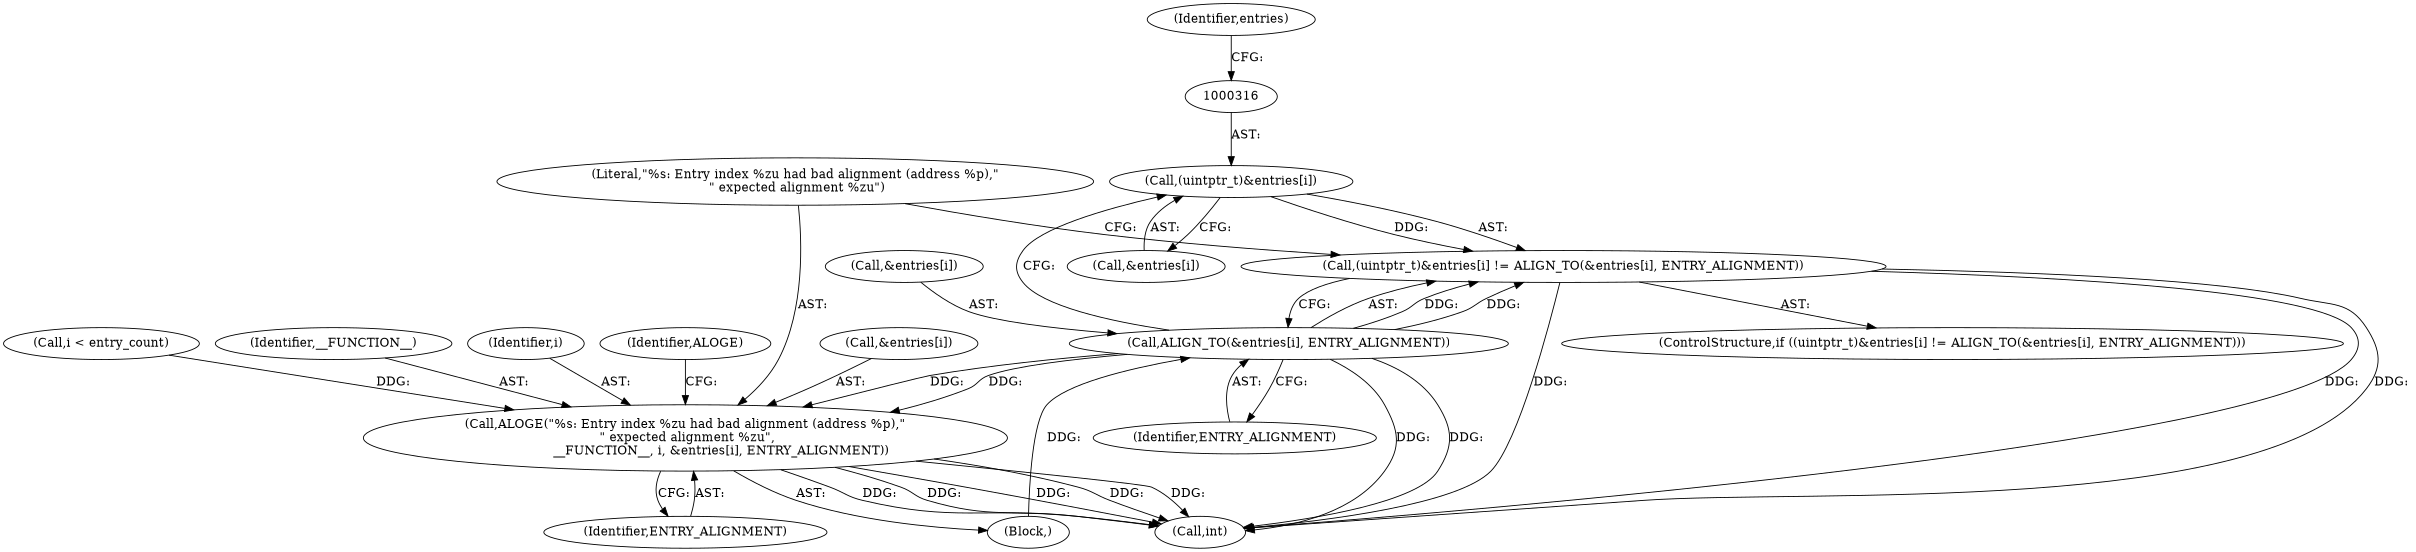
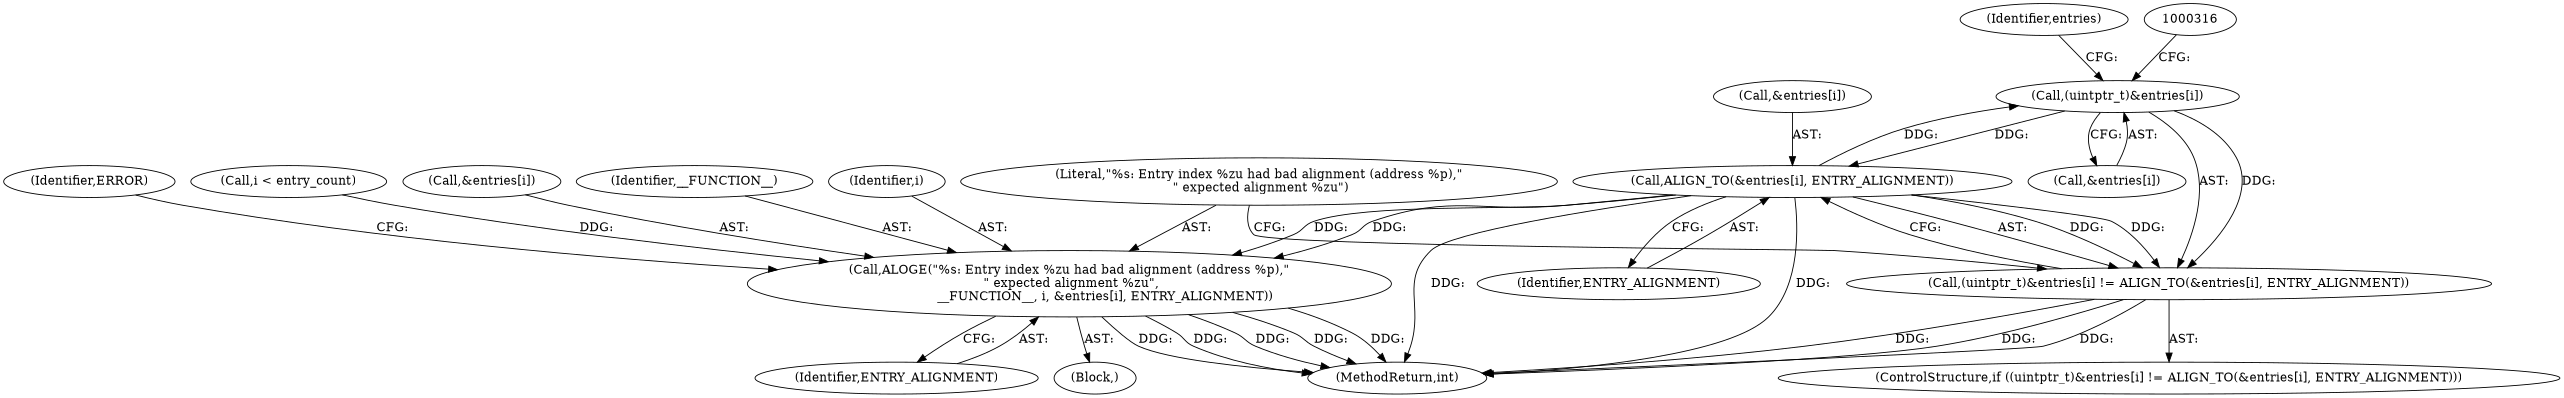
(1231, 54) -> (2078, 55)
(1248, 135) -> (2177, 58)
(1041, 266) -> (1923, 135)
(685, 344) -> (89, 182)
(1058, 396) -> (1961, 137)
(1200, 532) -> (1397, 378)
